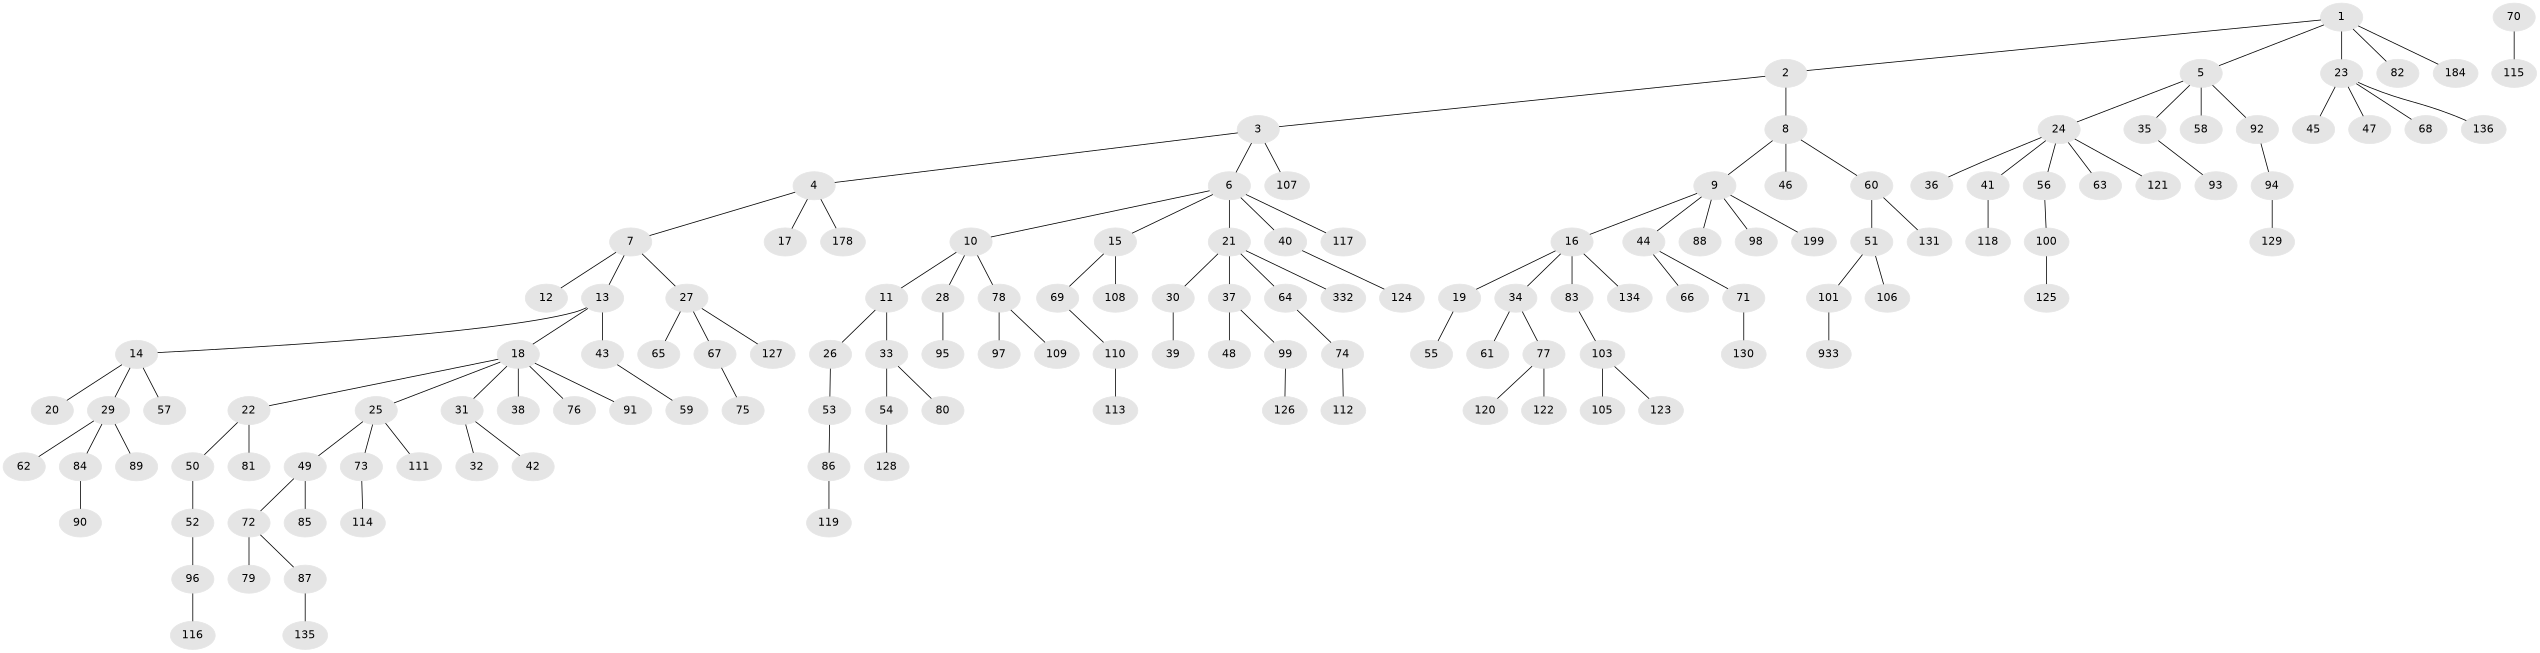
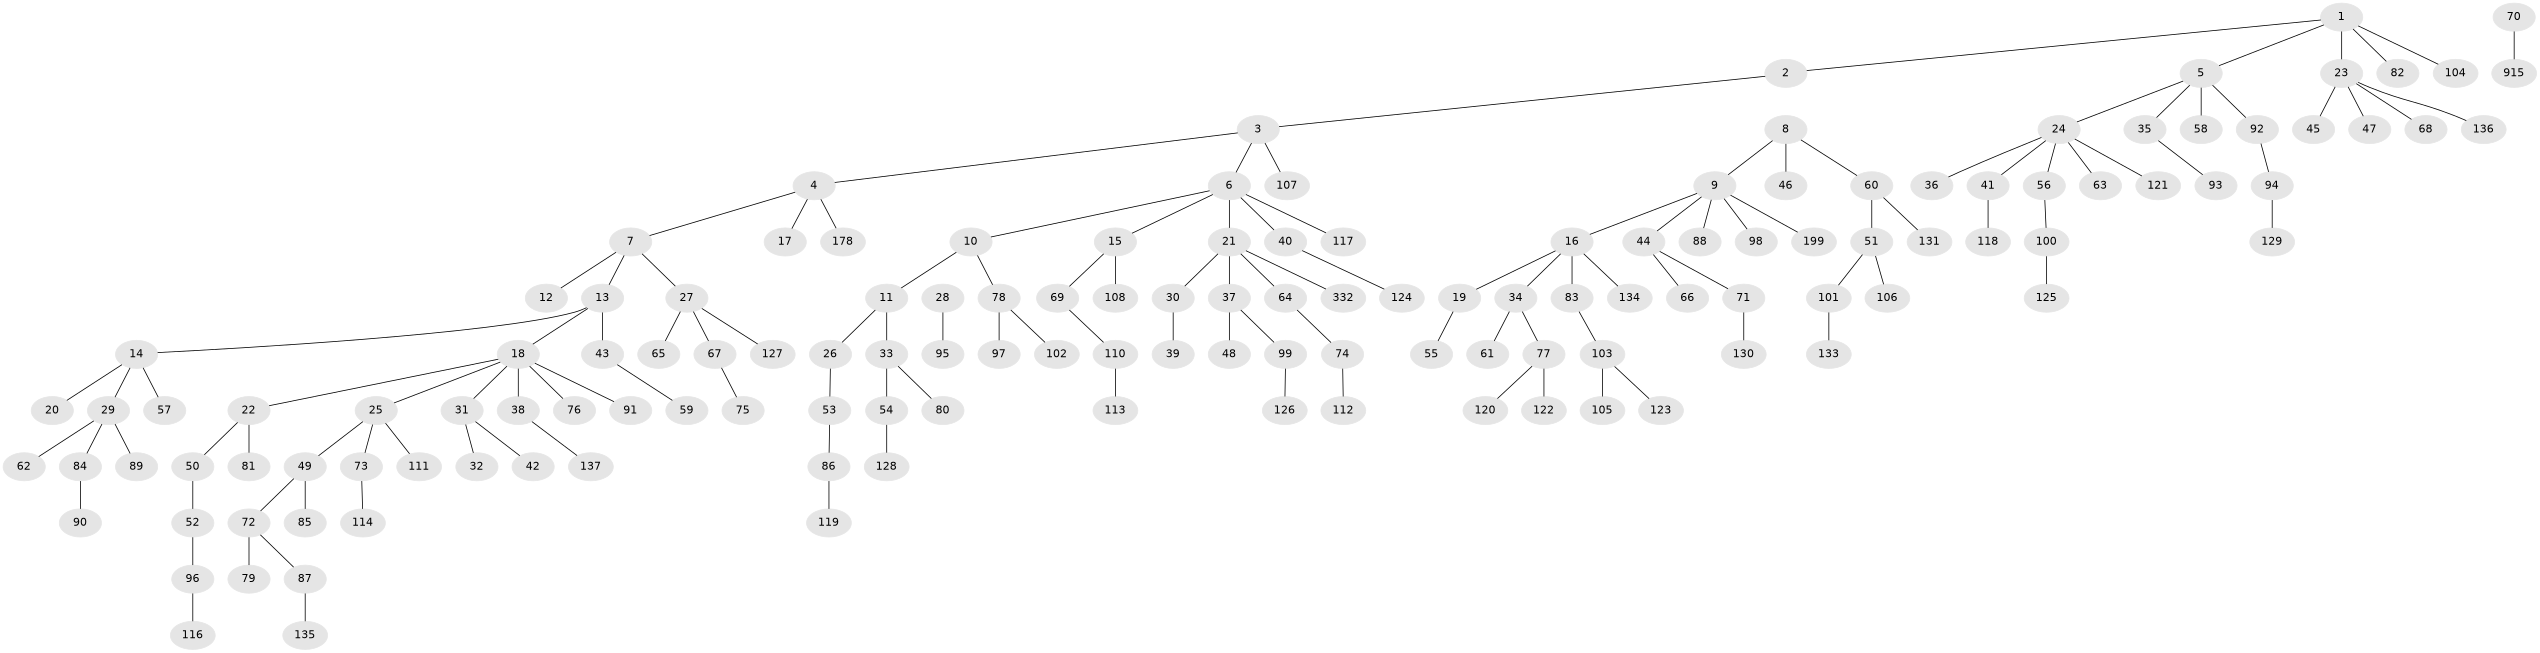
(2456, 73) -> (2456, 73)
(2514, 73) -> (2514, 73)
(1786, 102) -> none
(957, 270) -> none
(1057, 354) -> (1057, 354)
(1829, 354) -> (1829, 354)
none -> (591, 467)
